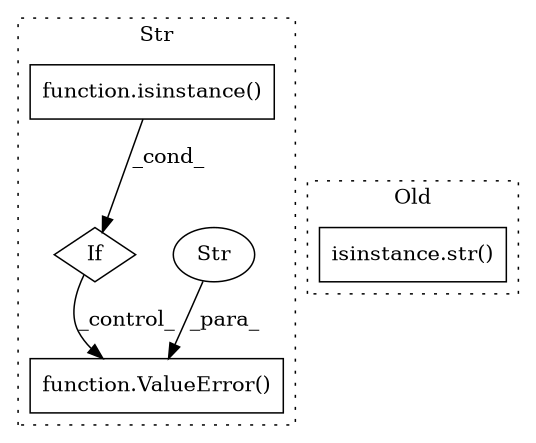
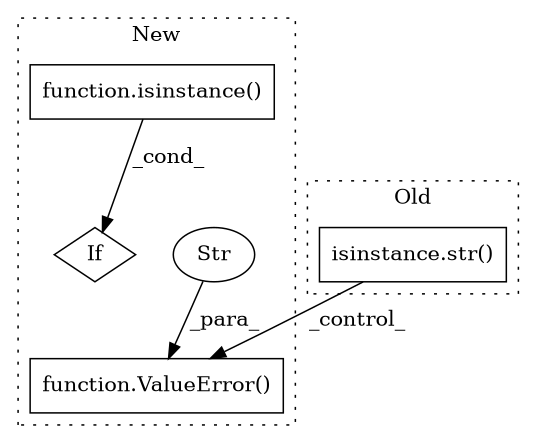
(157, 35) -> (157, 35)
(74, 313) -> (283, 322)
